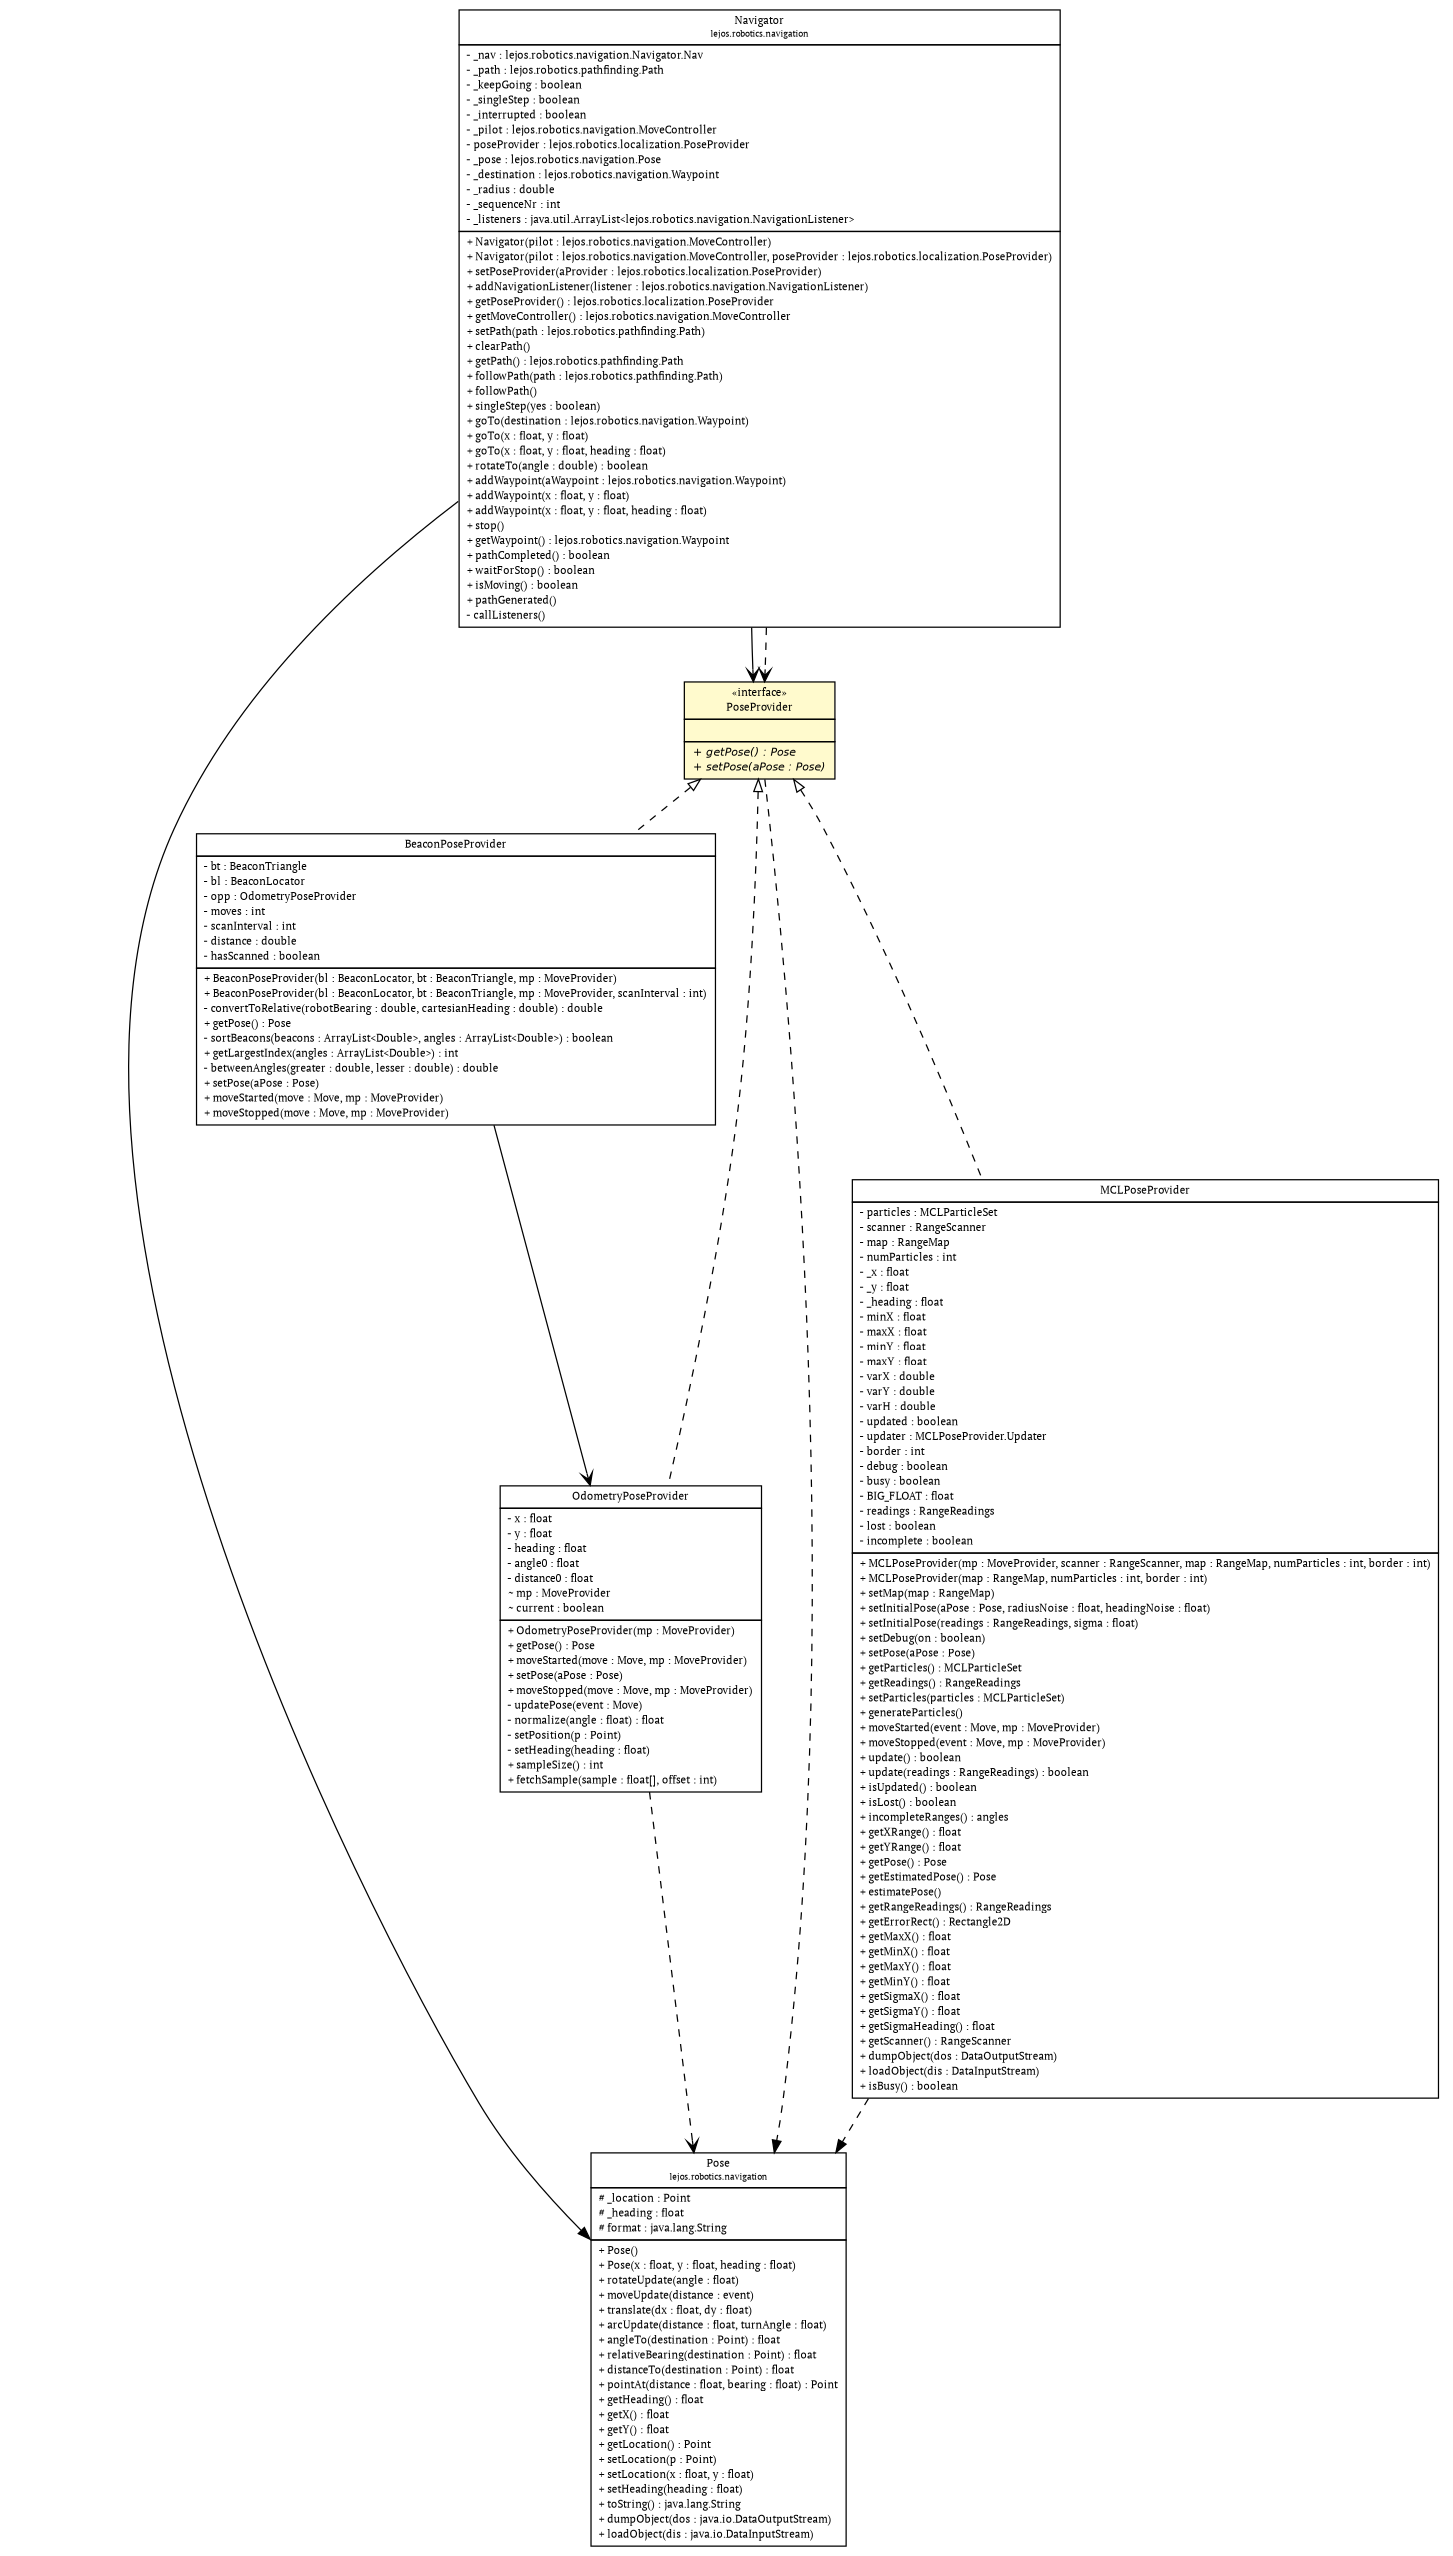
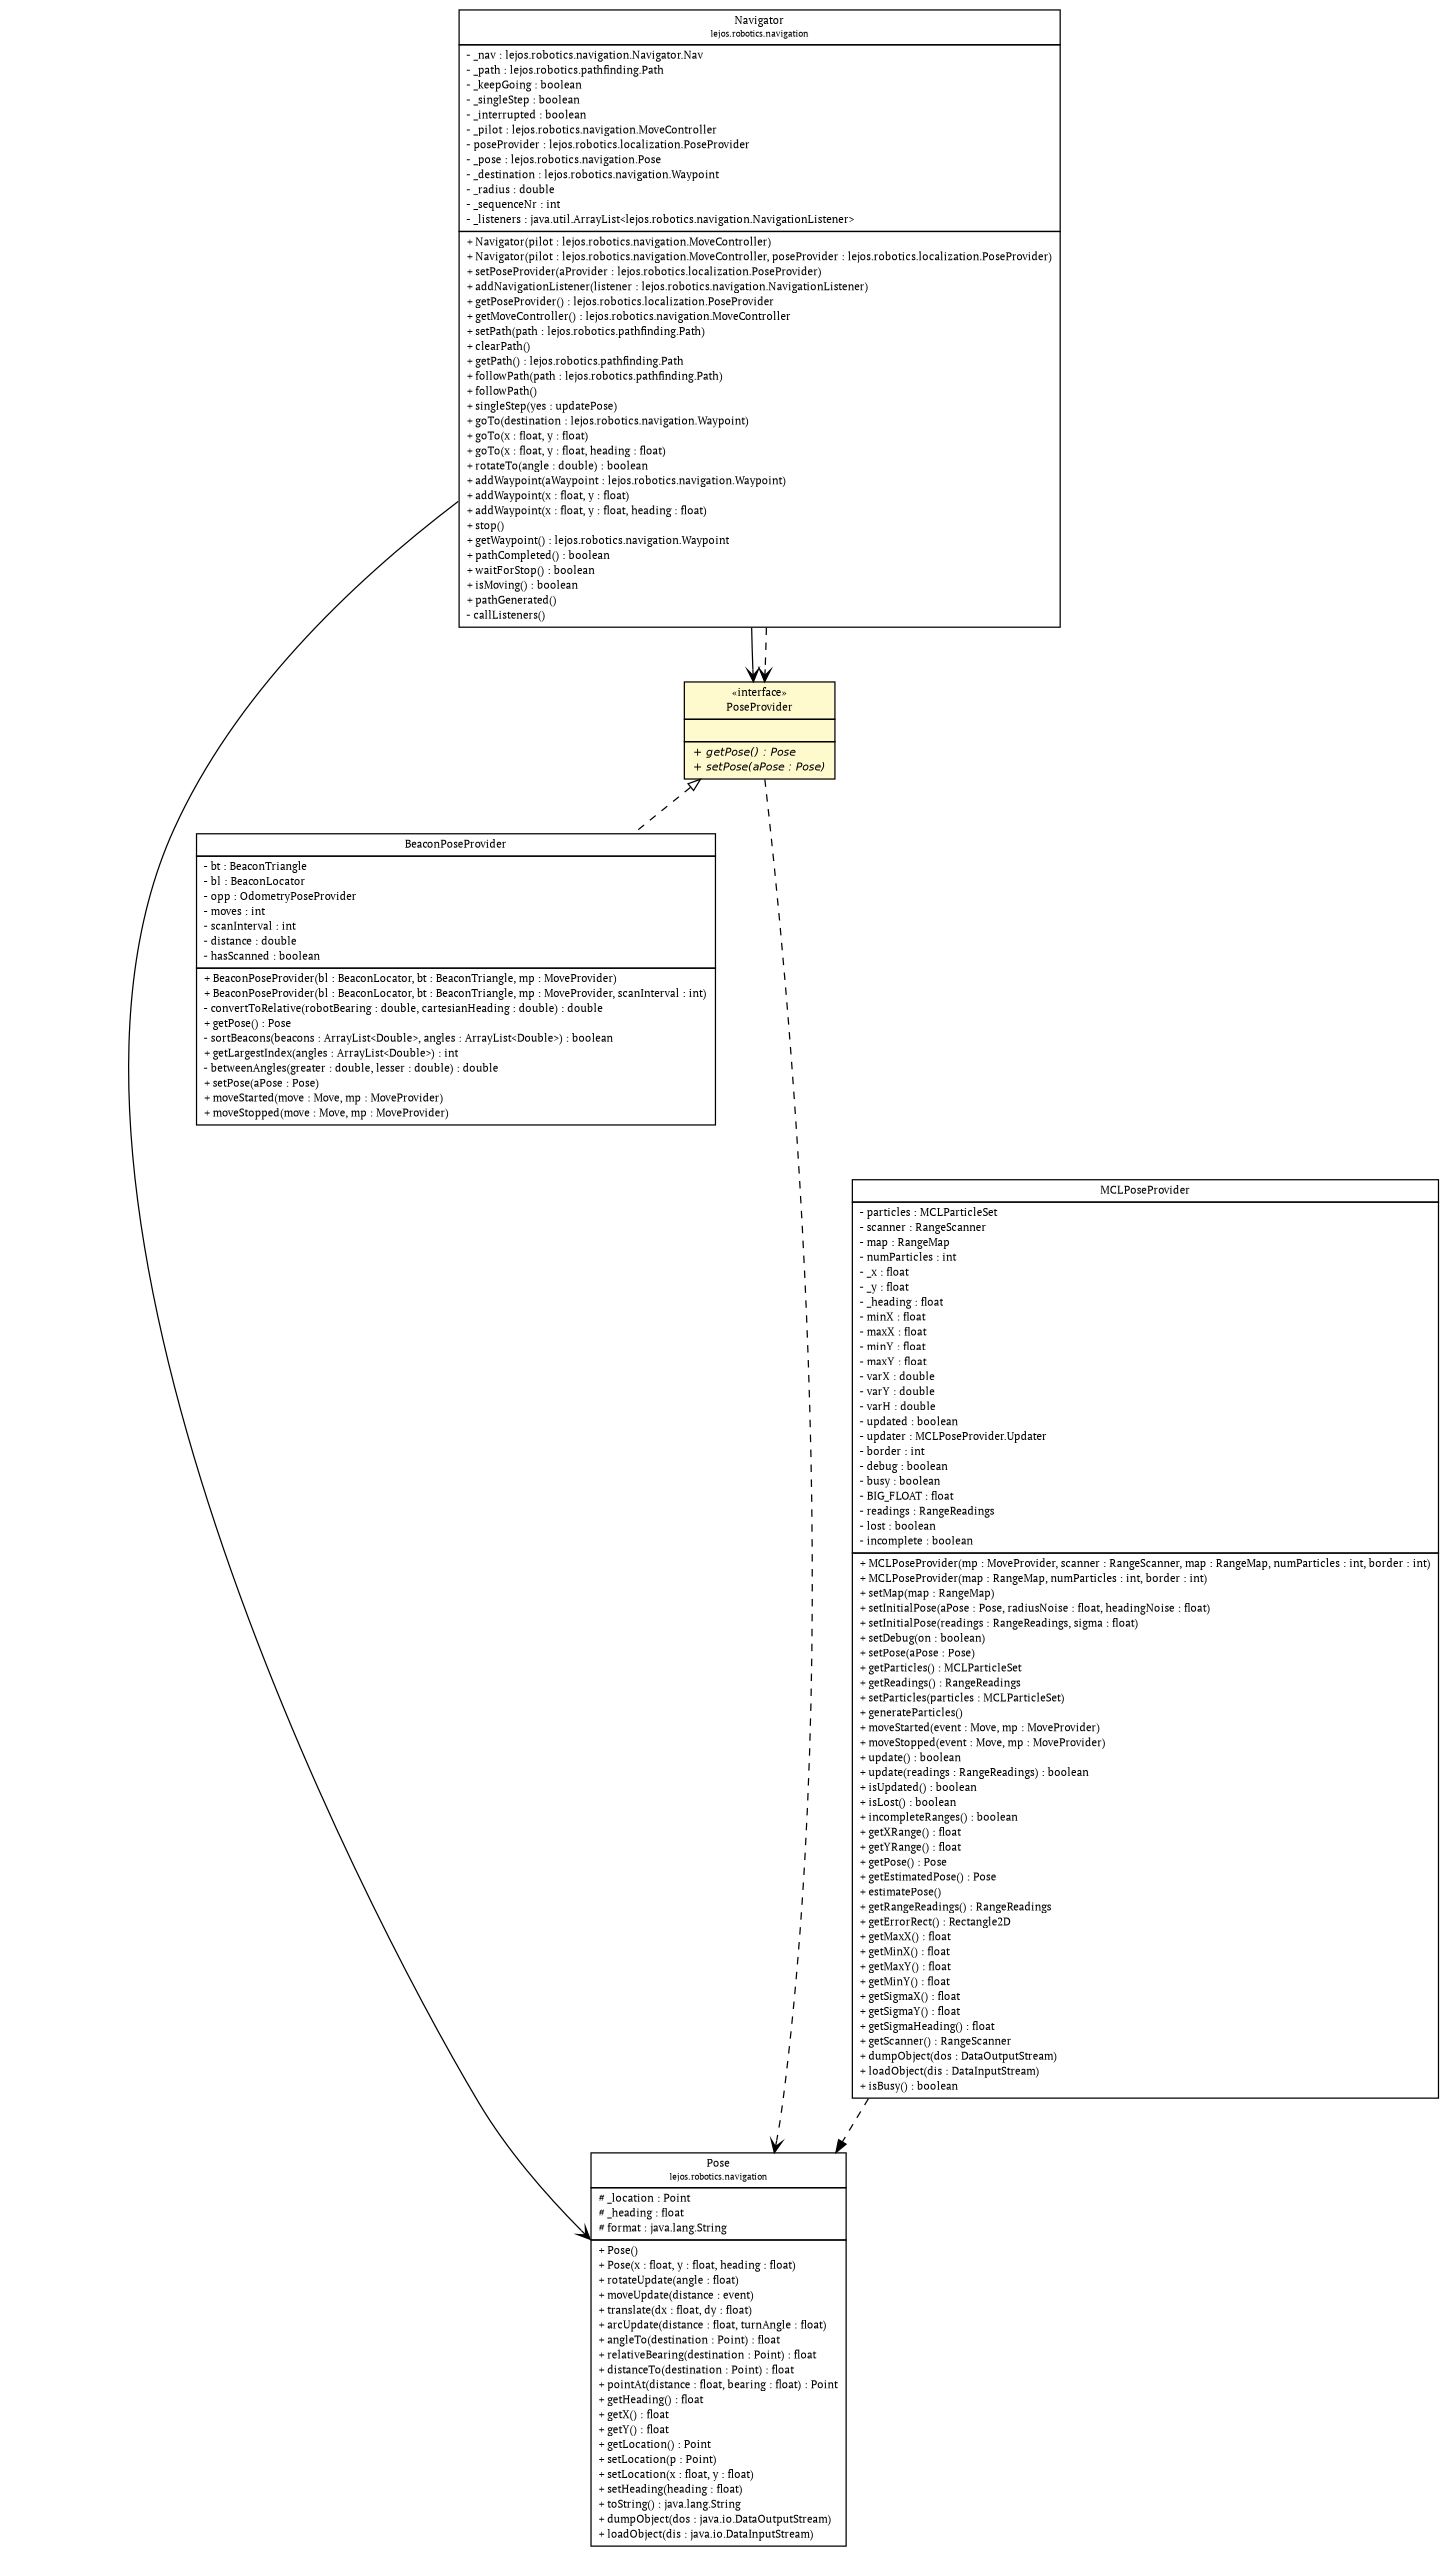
(534, 406) -> (542, 406)
(898, 982) -> none
(168, 1357) -> (168, 1357)
(811, 1460) -> (811, 1460)
(631, 1639) -> none
(934, 1818) -> (939, 1818)
